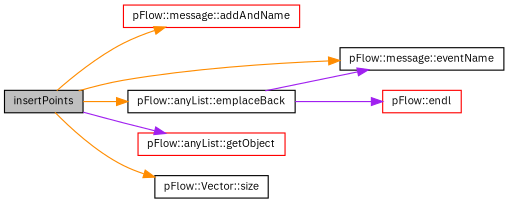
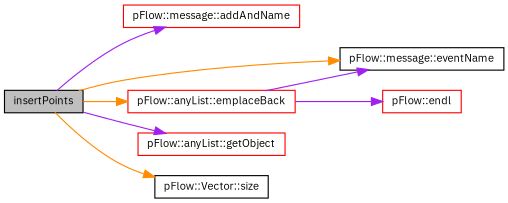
(103, 55) -> (103, 55)
(212, 102) -> (212, 102)
